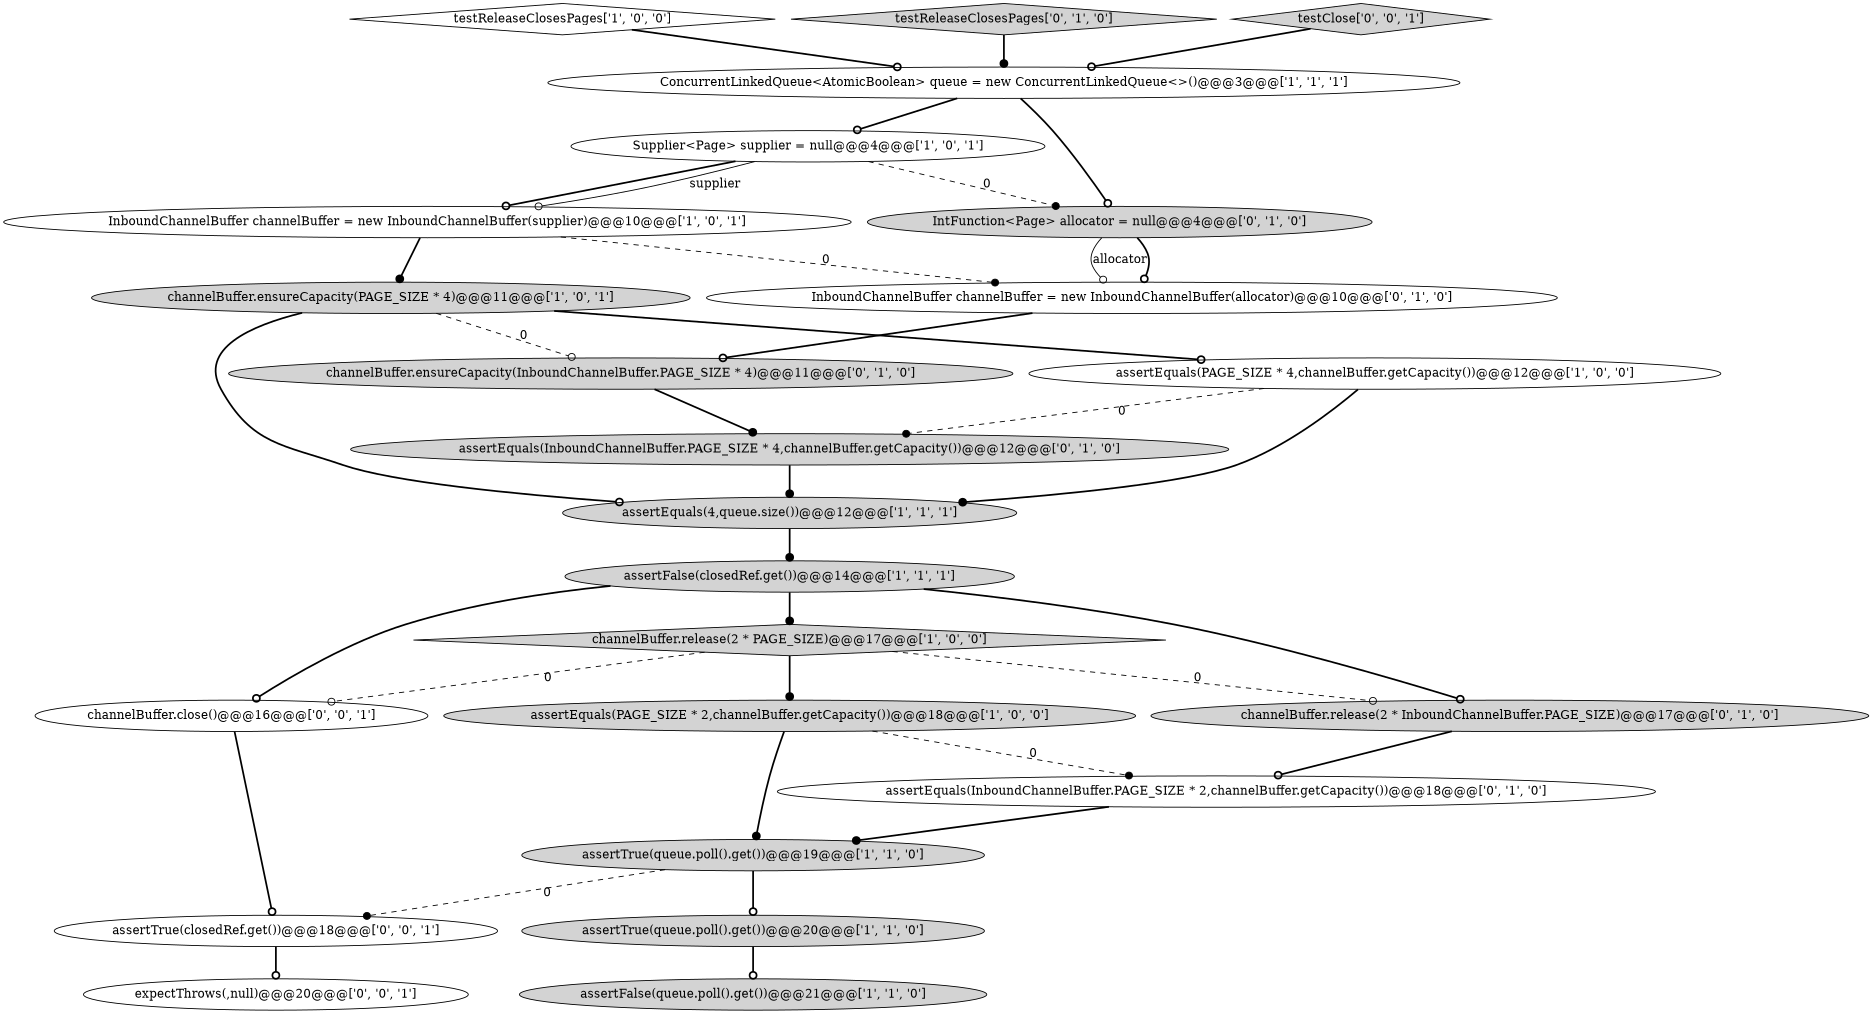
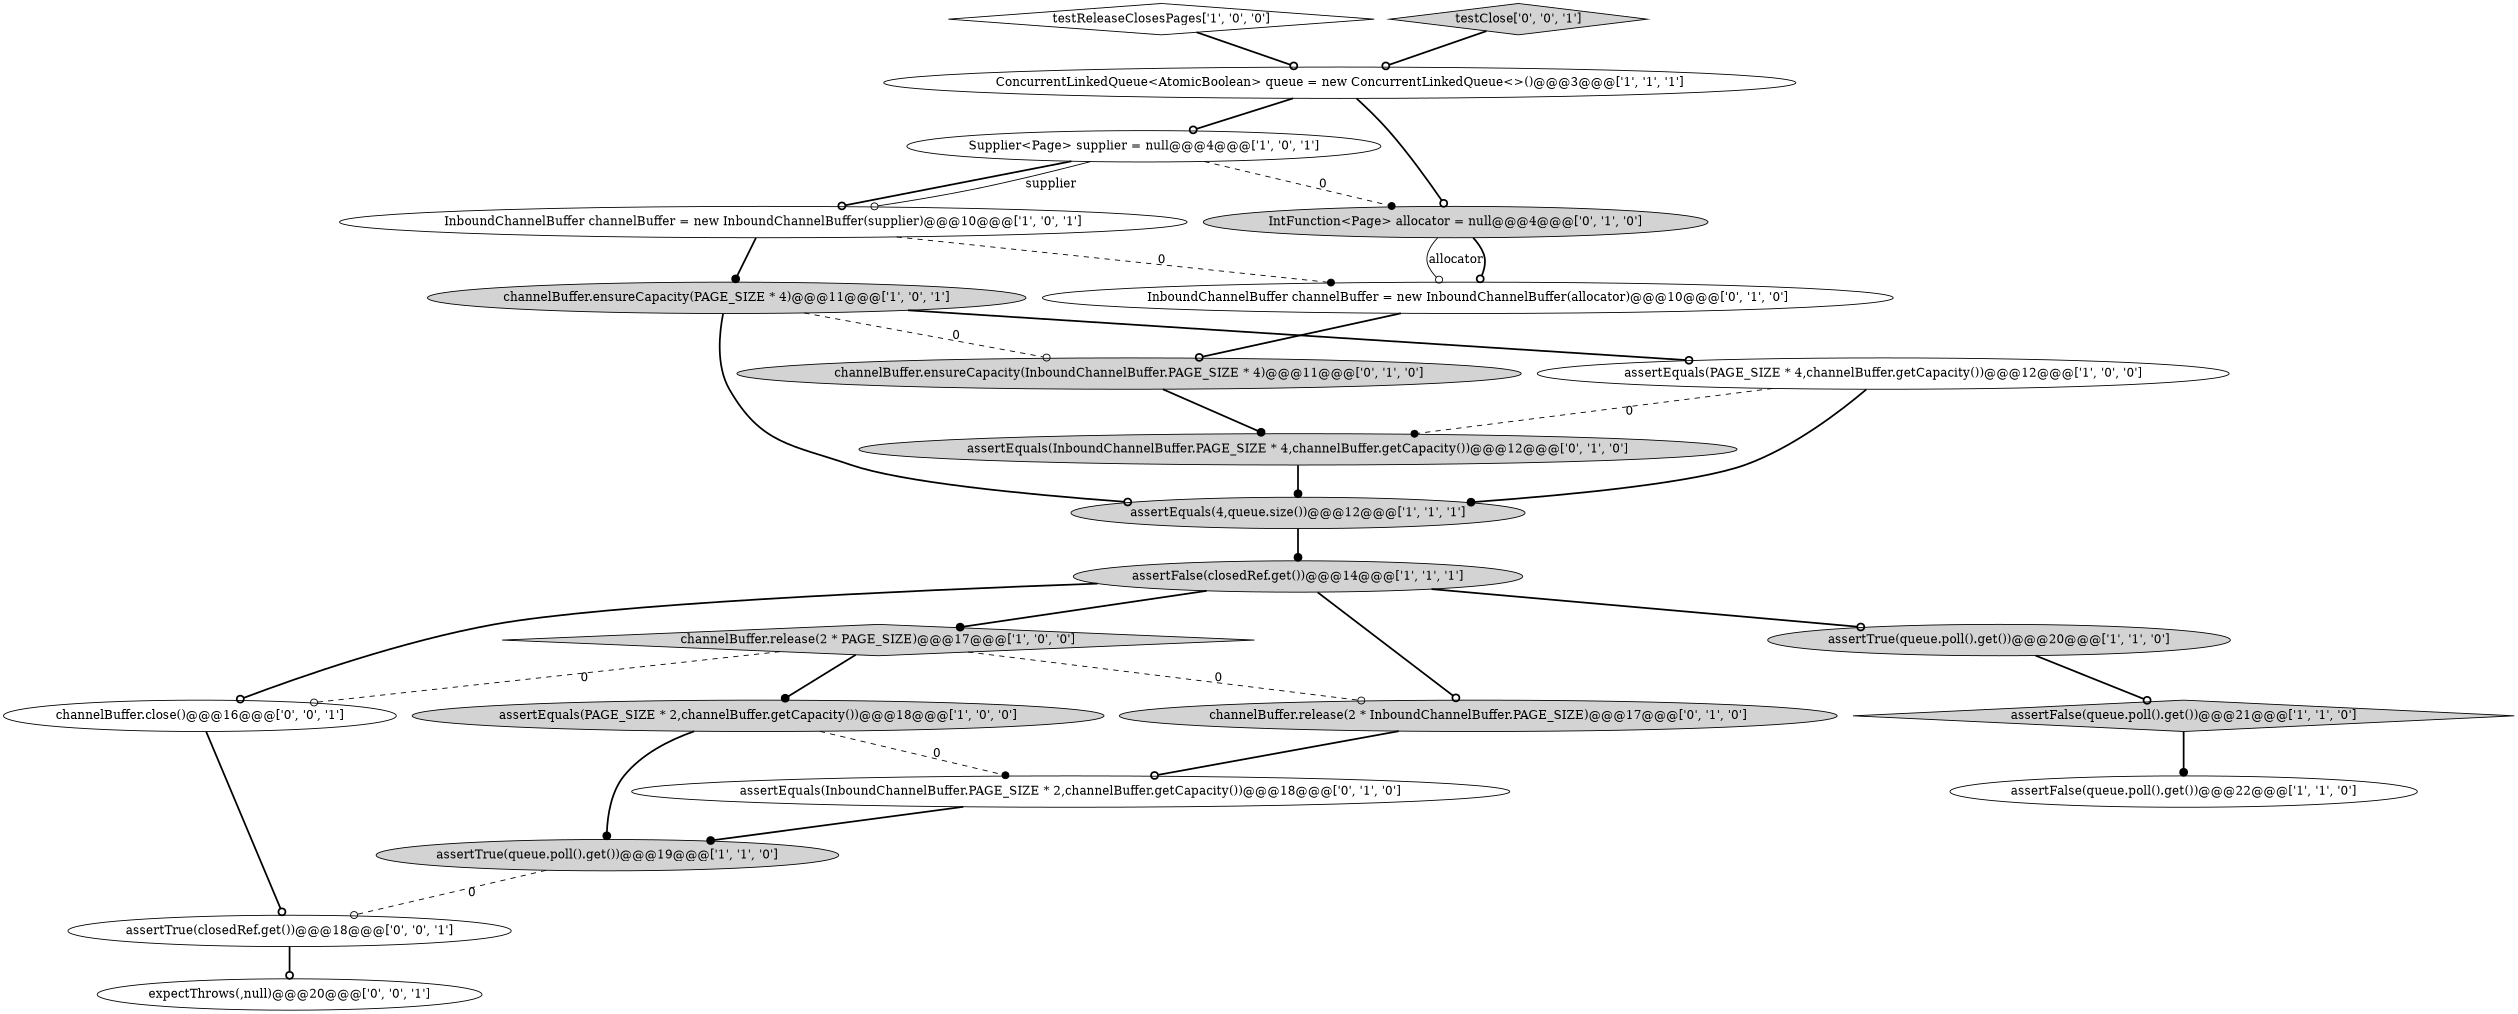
(1004, 19) -> none
none -> (2184, 792)
(753, 890) -> (1644, 608)
(518, 893) -> (452, 892)
(753, 994) -> (2184, 716)
